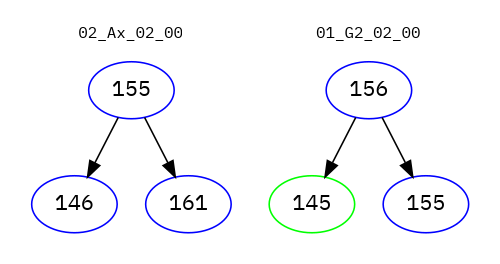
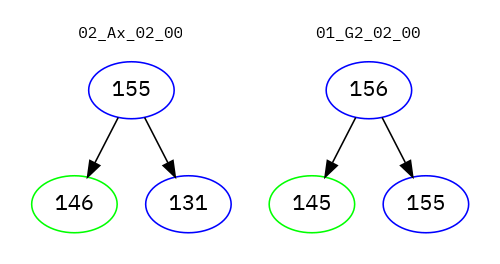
(74, 204) -> (74, 204)
(188, 204) -> (188, 204)
